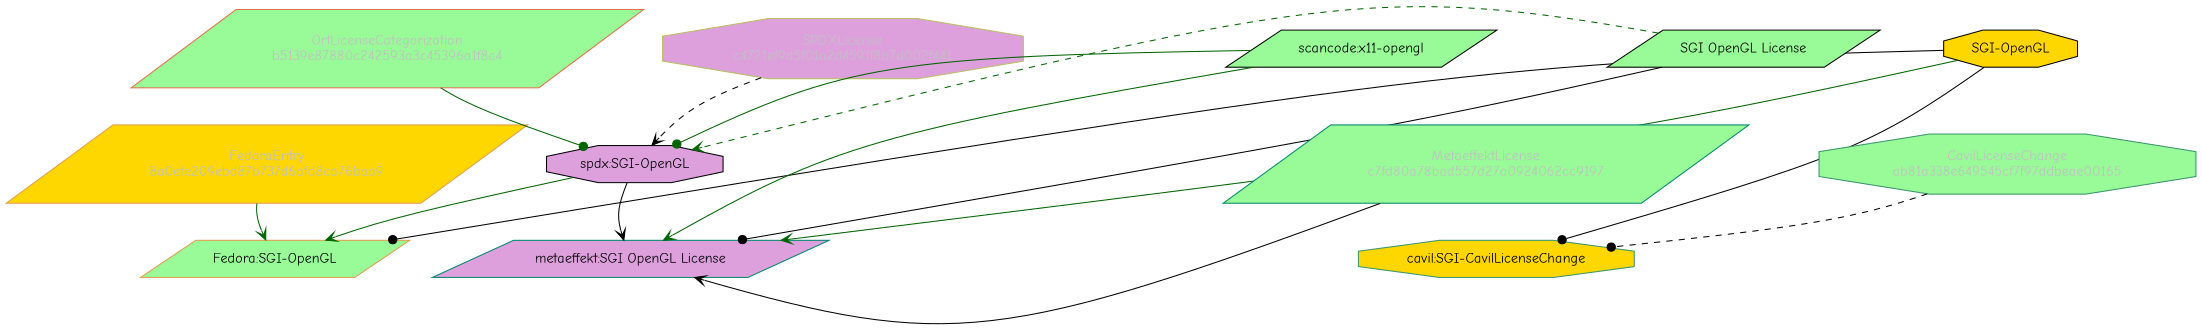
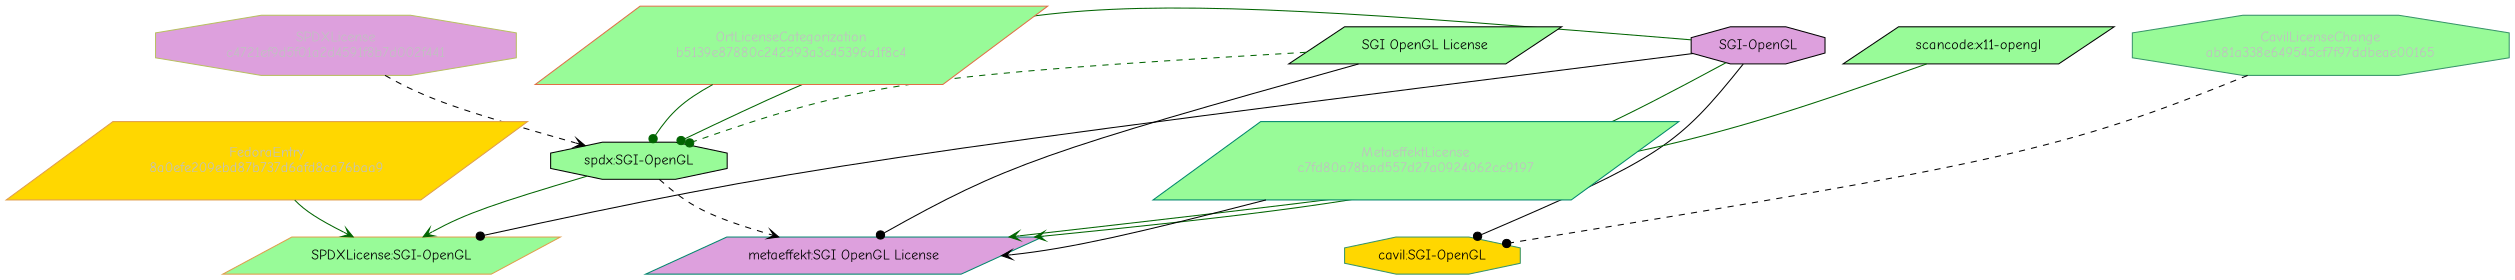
(1176, 36) -> (996, 74)
(2011, 49) -> (1758, 45)
(959, 61) -> (1177, 8)
(635, 164) -> (639, 161)
(619, 210) -> (710, 214)
(275, 259) -> (392, 256)
(1496, 259) -> (1432, 256)
